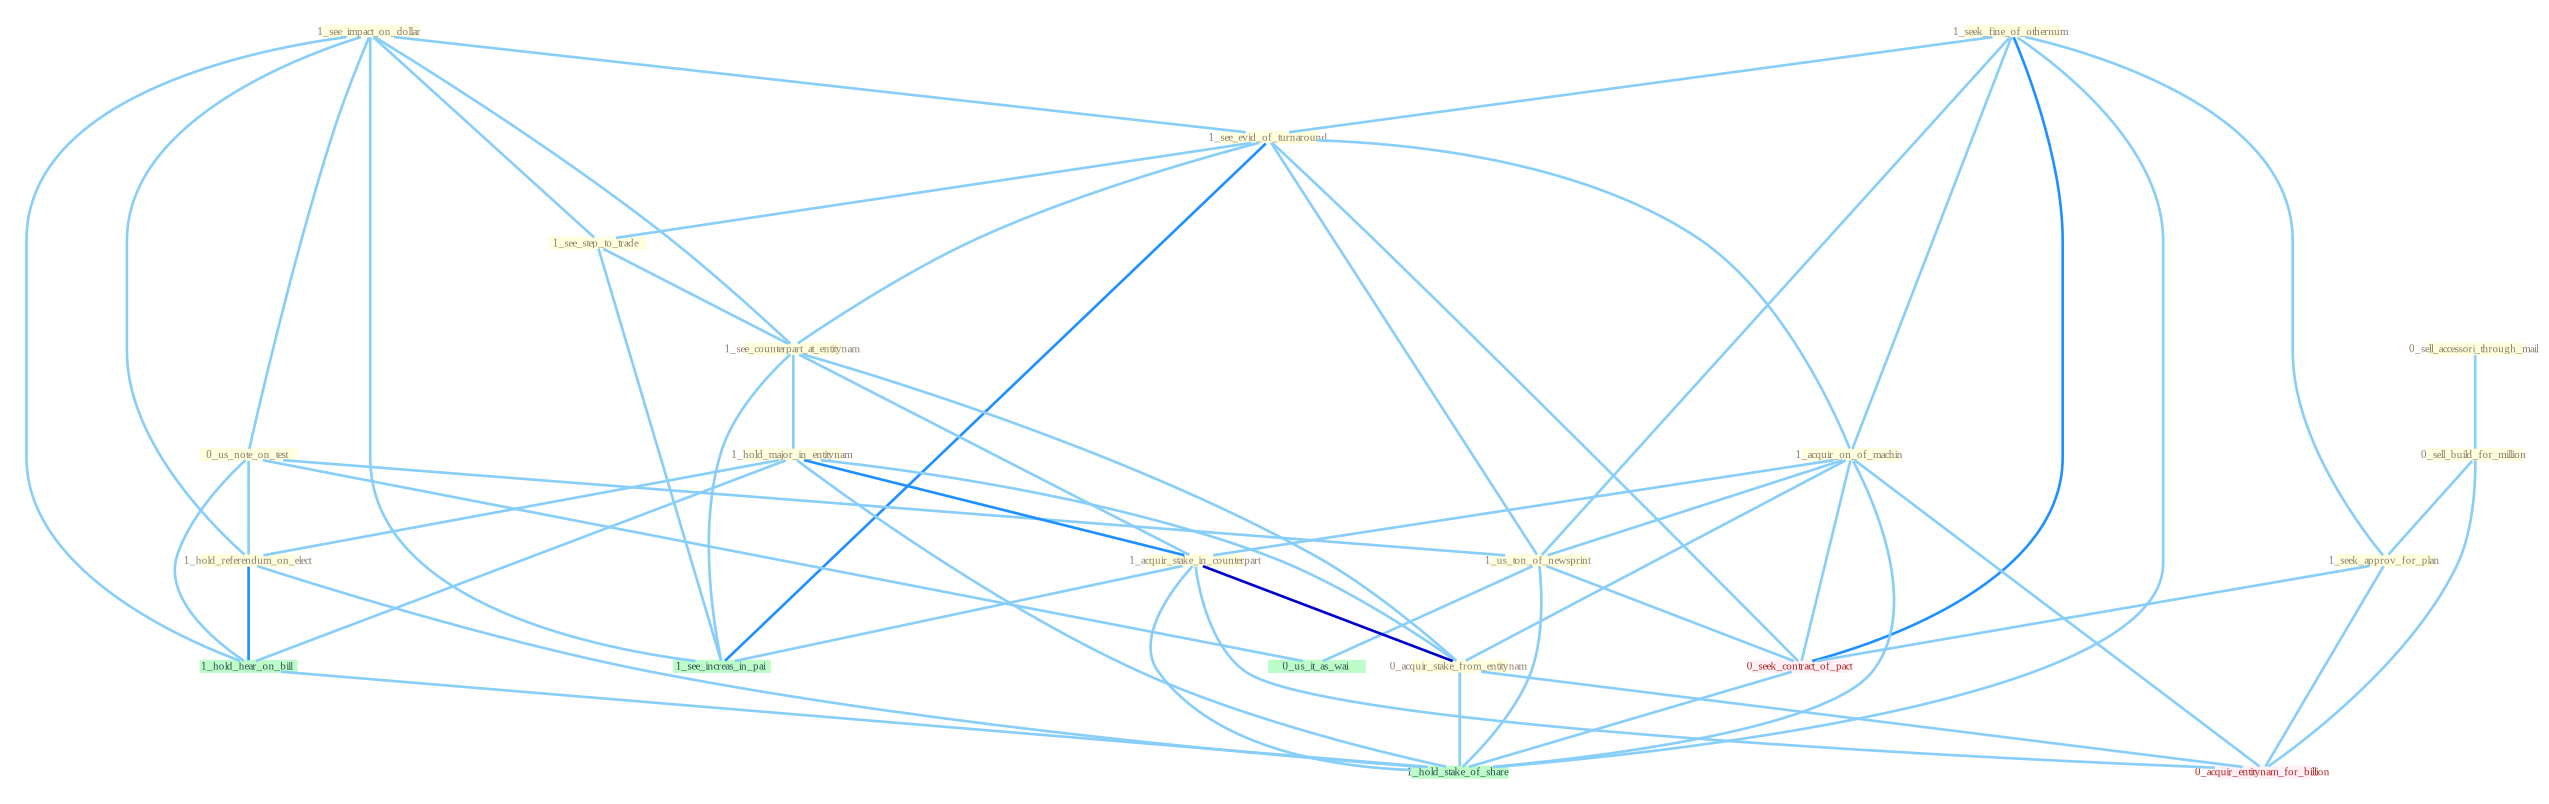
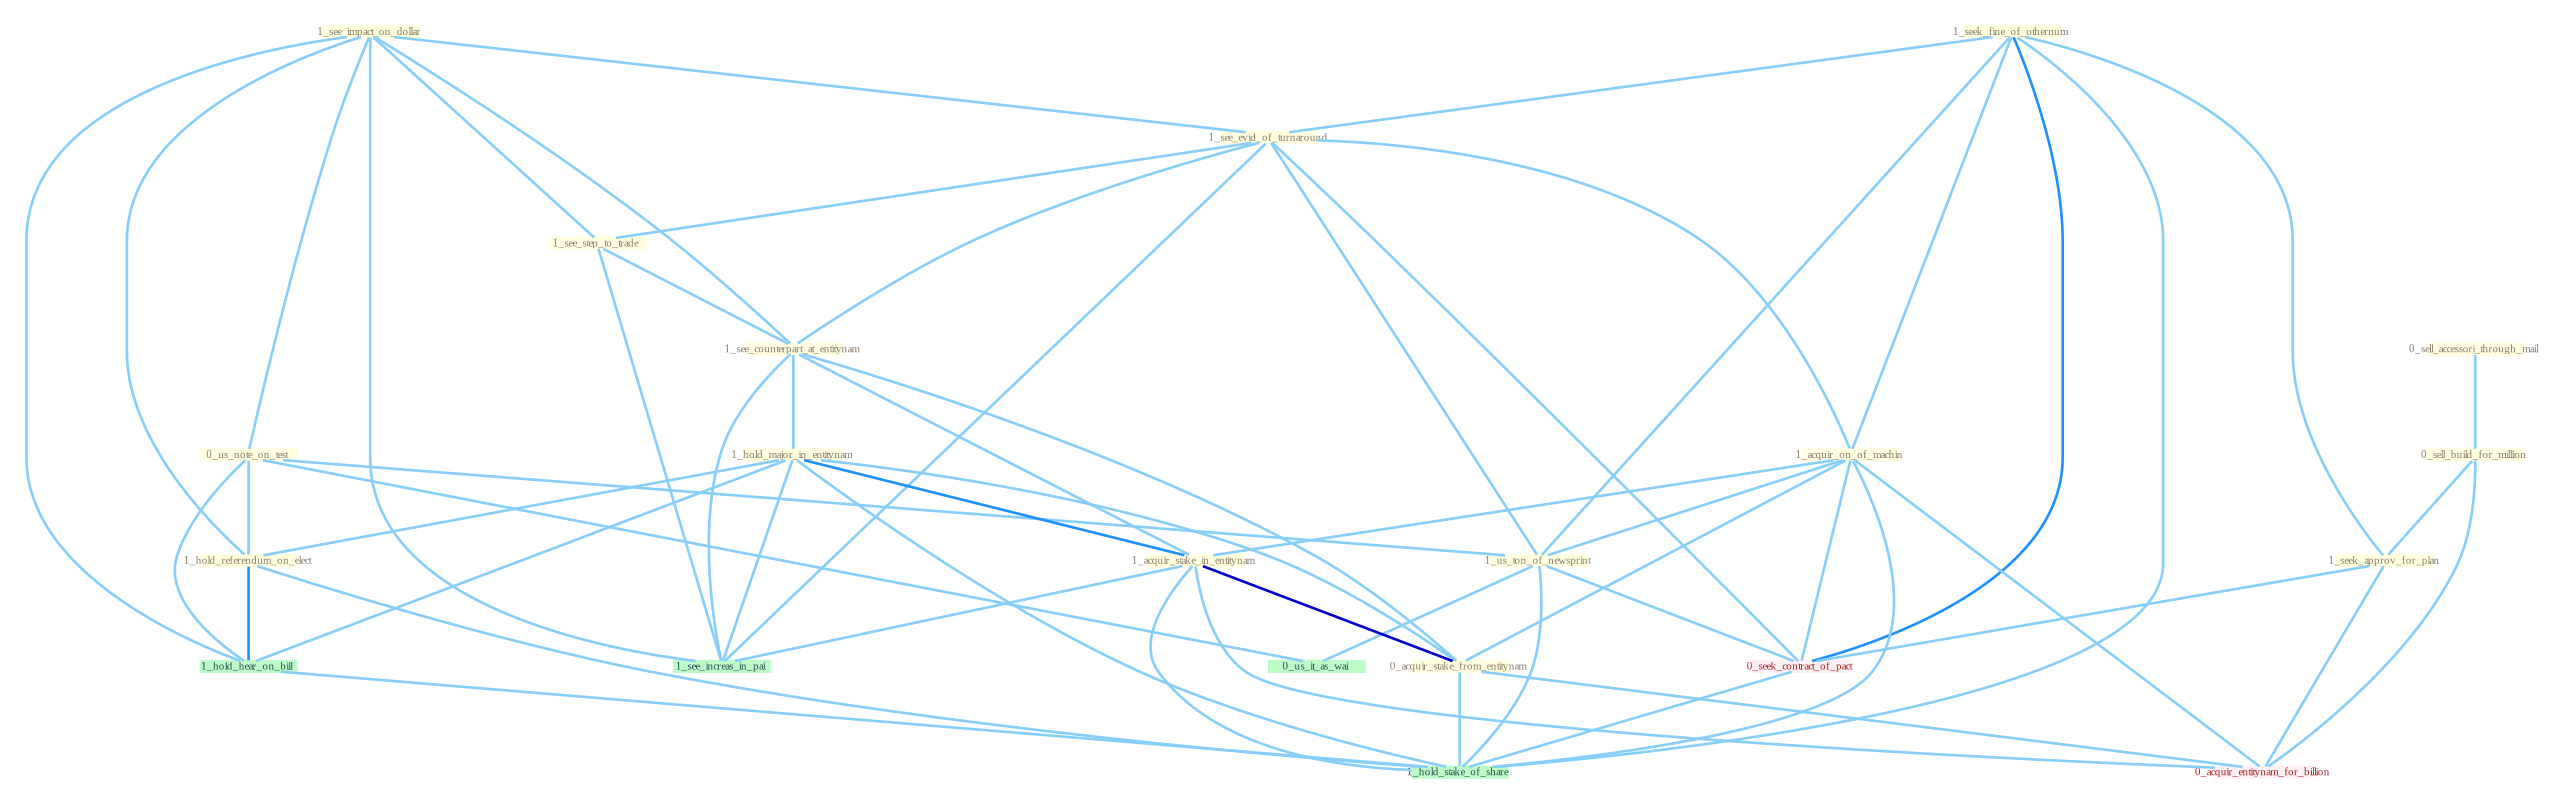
(1009, 389) -> (1009, 389)
(1195, 561) -> (1195, 561)
none -> (752, 576)
